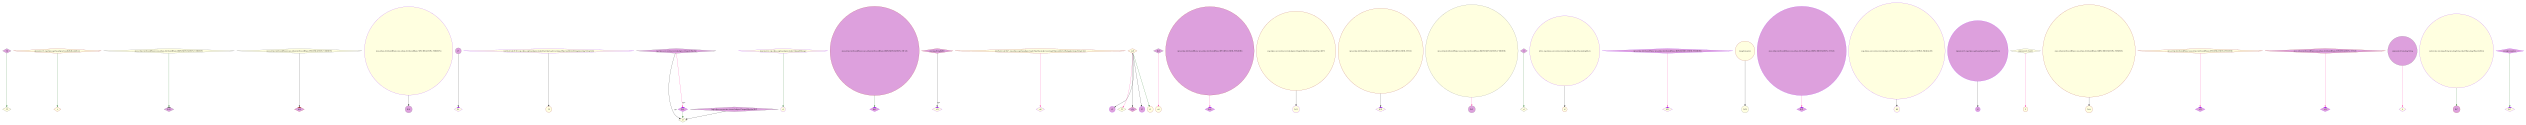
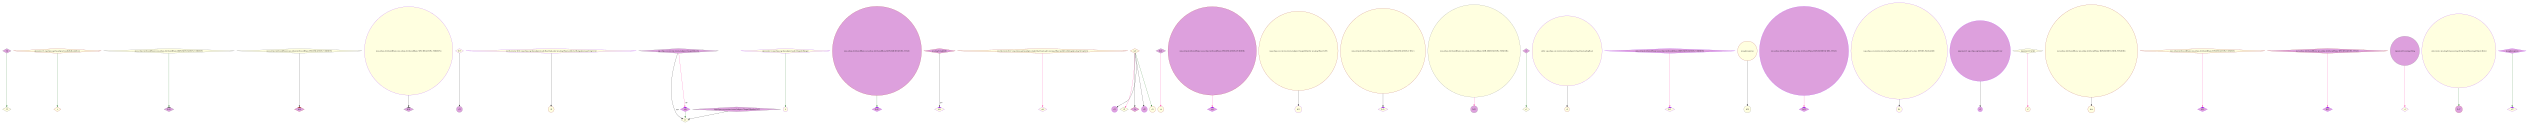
(458, 80) -> (459, 79)
(409, 109) -> (409, 109)
